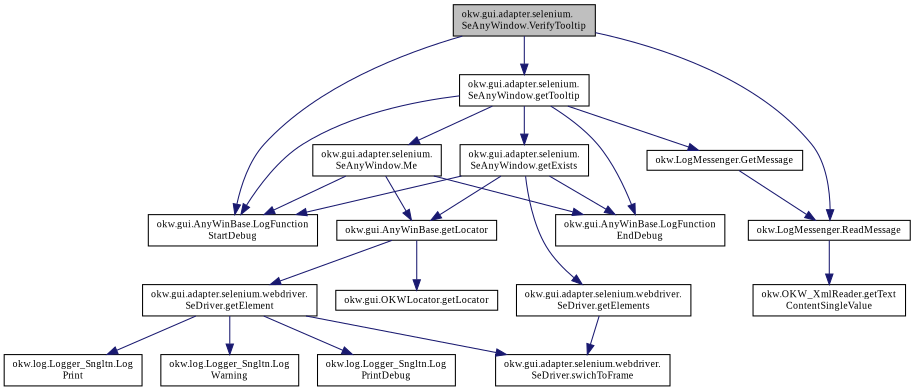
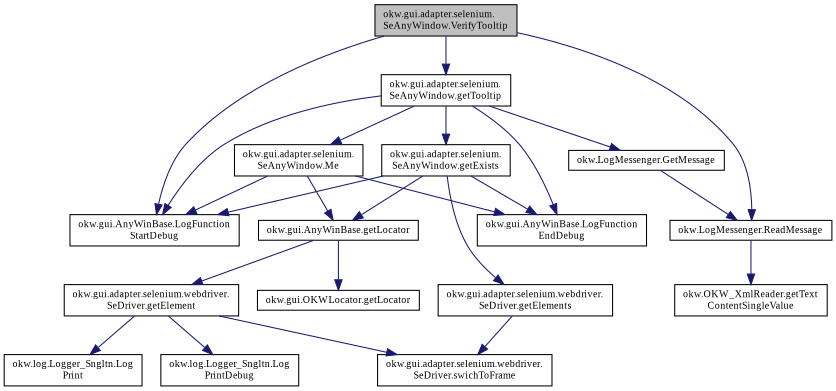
(230, 370) -> none
